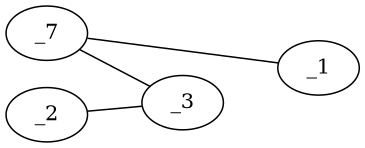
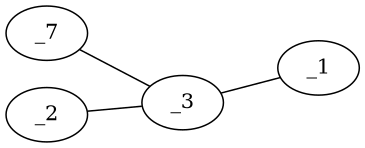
(183, 51) -> (251, 85)
